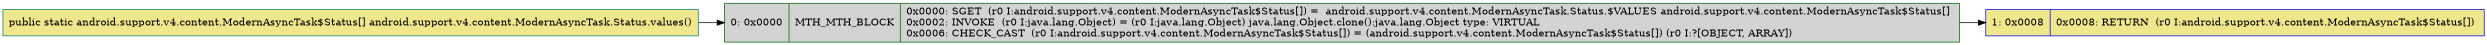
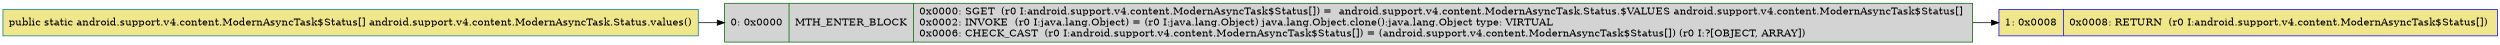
(845, 22) -> (851, 22)
